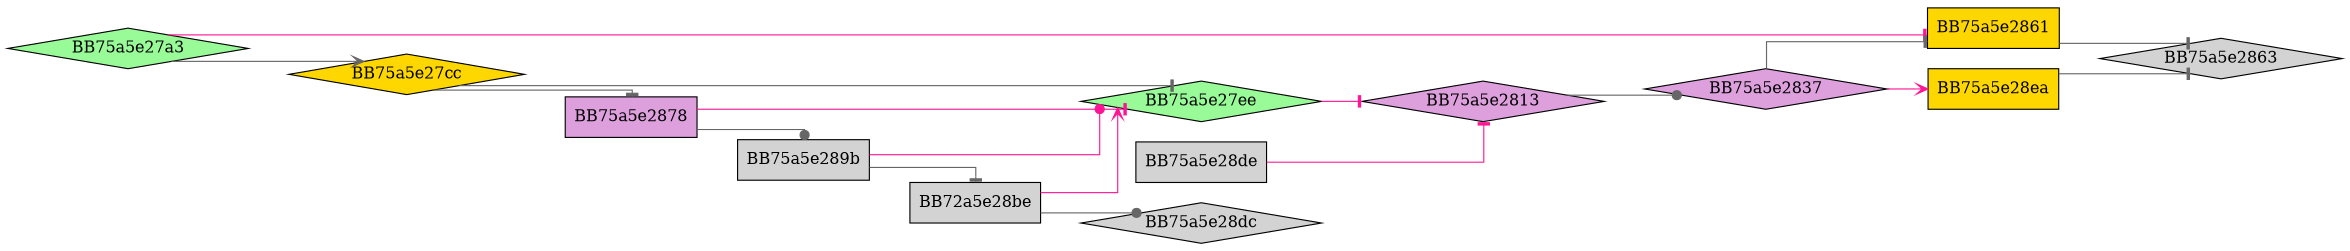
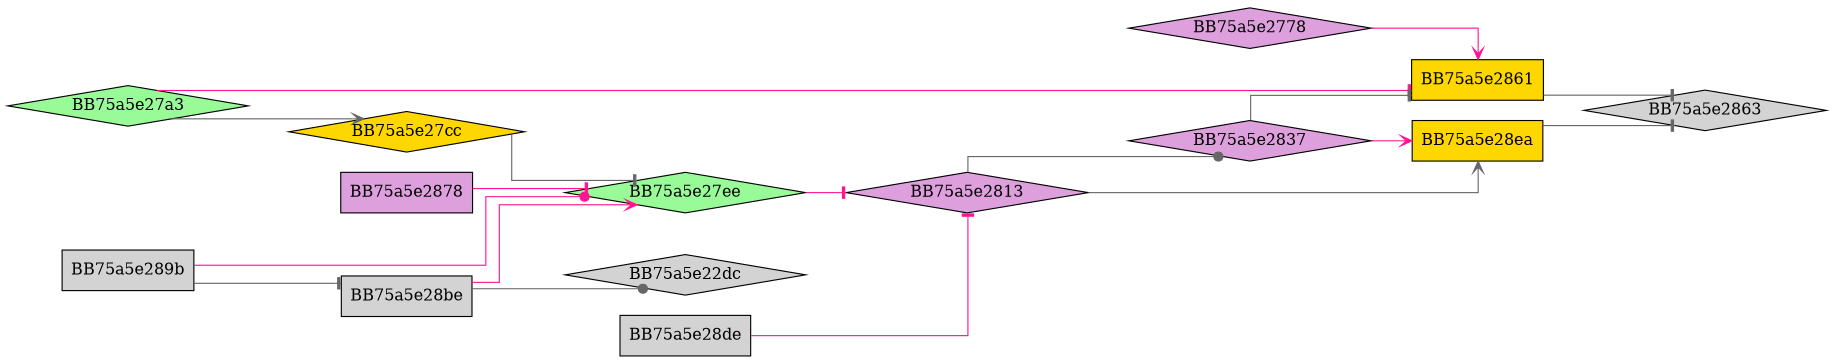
none -> (1250, 28)
(533, 90) -> none
(751, 130) -> none
none -> (1293, 193)
(975, 203) -> (407, 296)
(1201, 223) -> (685, 275)
